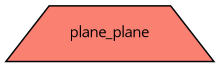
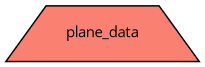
(110, 34) -> (103, 34)
